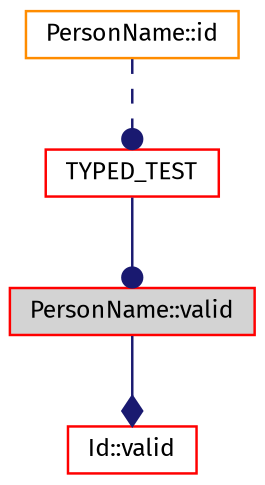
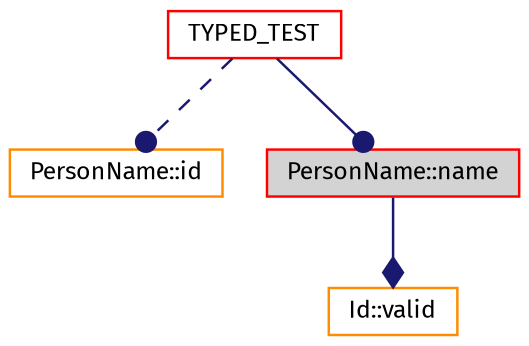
(132, 94) -> (193, 97)
(132, 312) -> (393, 173)
(132, 450) -> (393, 312)
